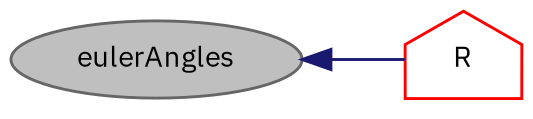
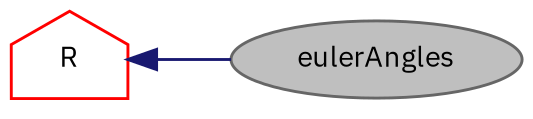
(368, 59) -> (194, 59)
